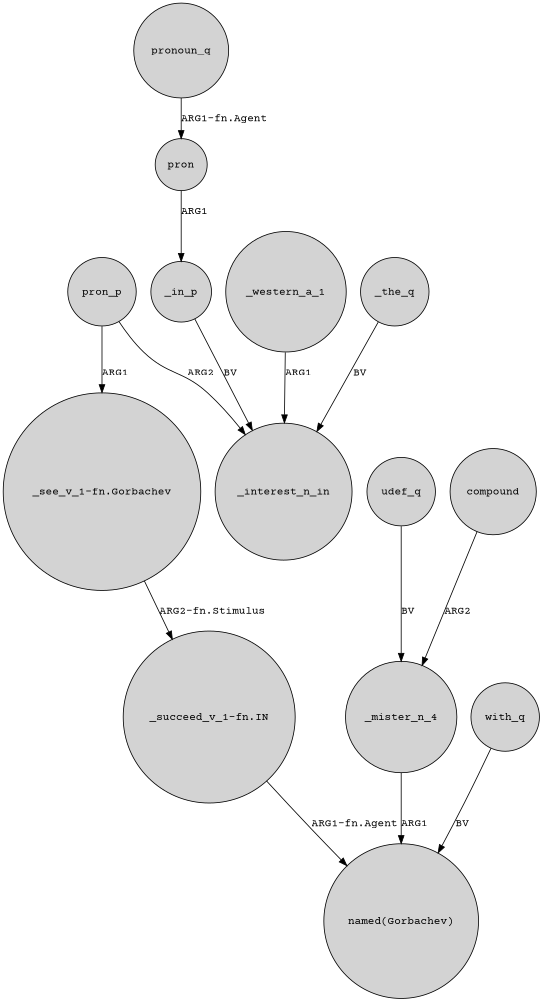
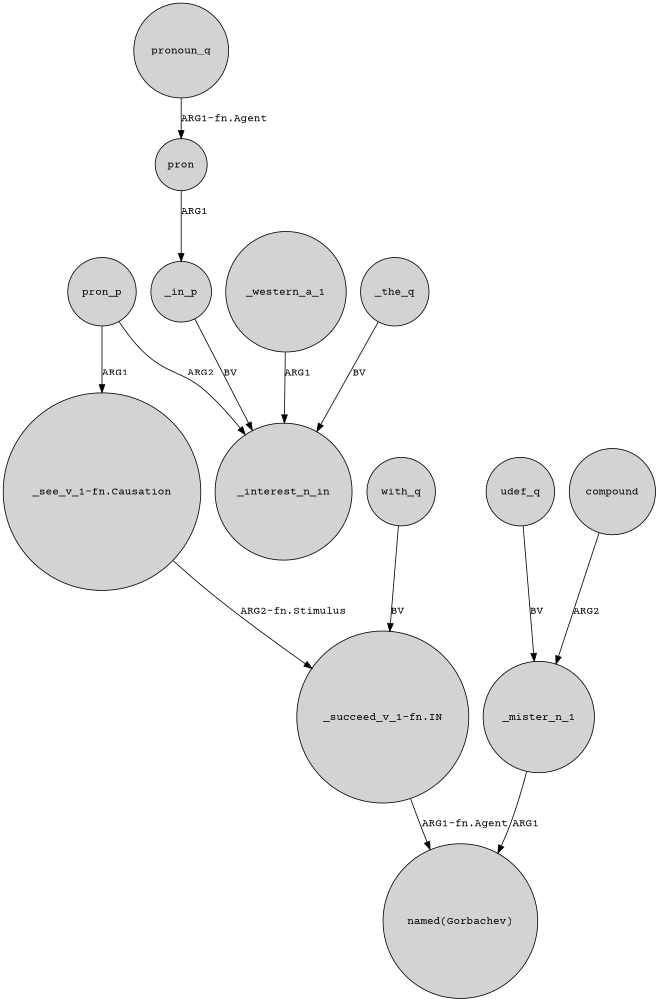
(102, 492) -> (102, 492)
(401, 717) -> (539, 717)
(467, 797) -> (394, 575)
